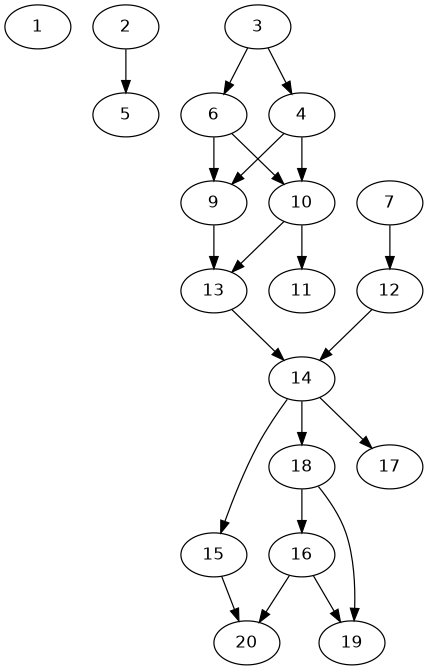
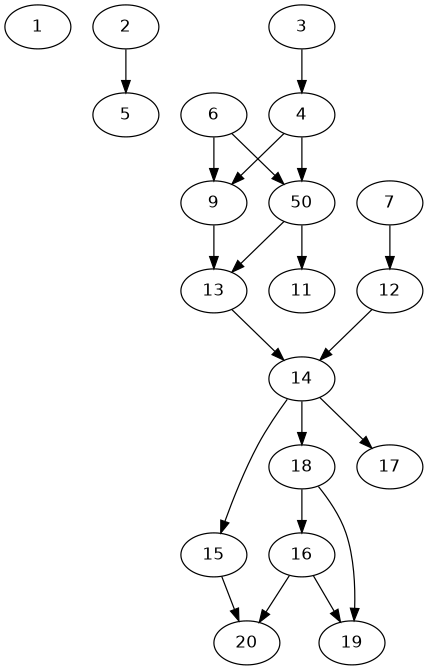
(239, 65) -> none
(302, 203) -> (302, 203)
